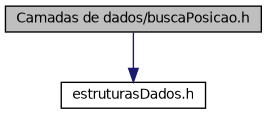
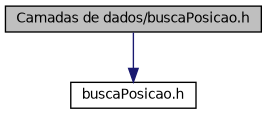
(133, 95) -> (133, 95)
